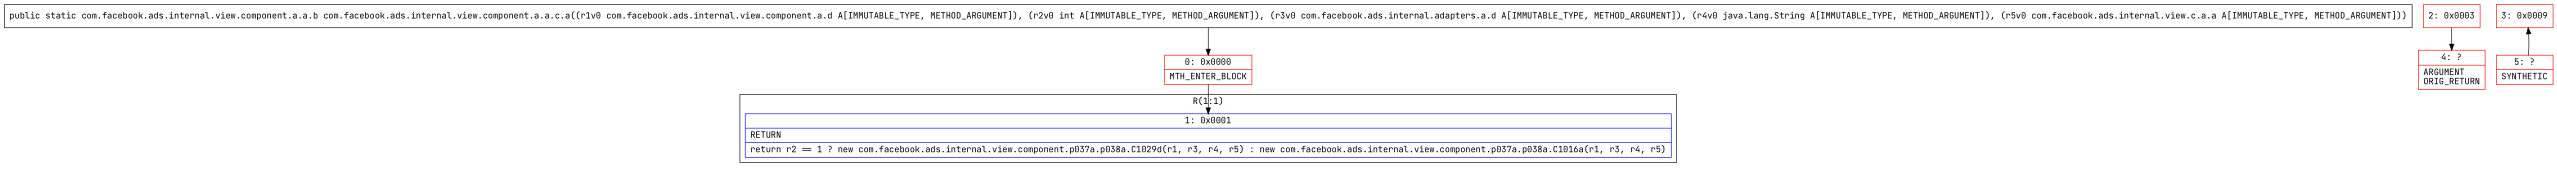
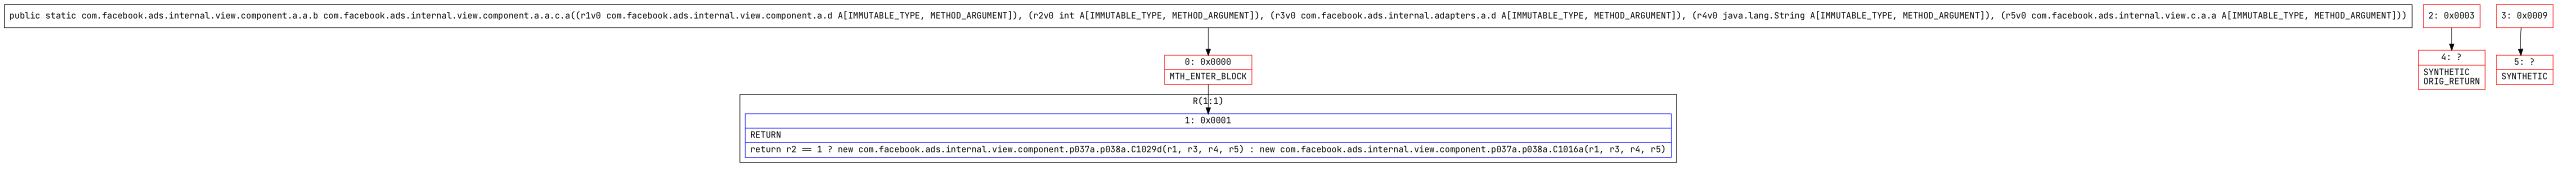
(2529, 45) -> (2521, 38)
(2444, 72) -> (2447, 72)
